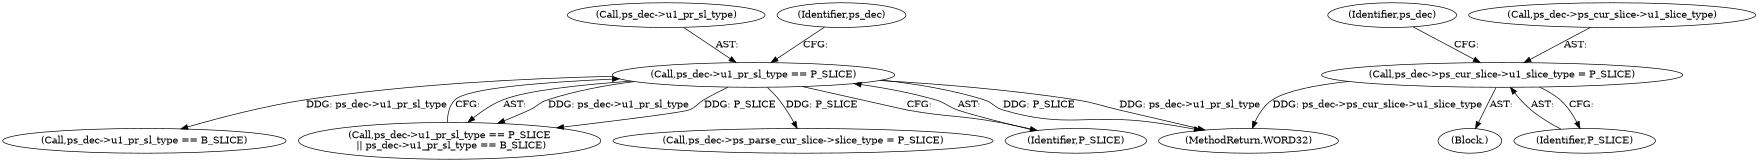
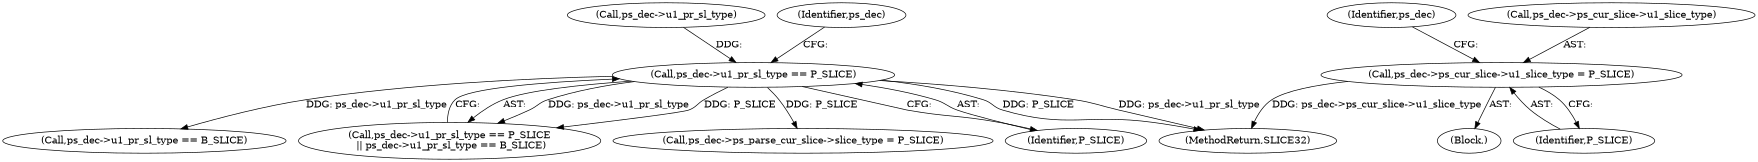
(729, 45) -> (730, 45)
(1248, 141) -> (1248, 141)
